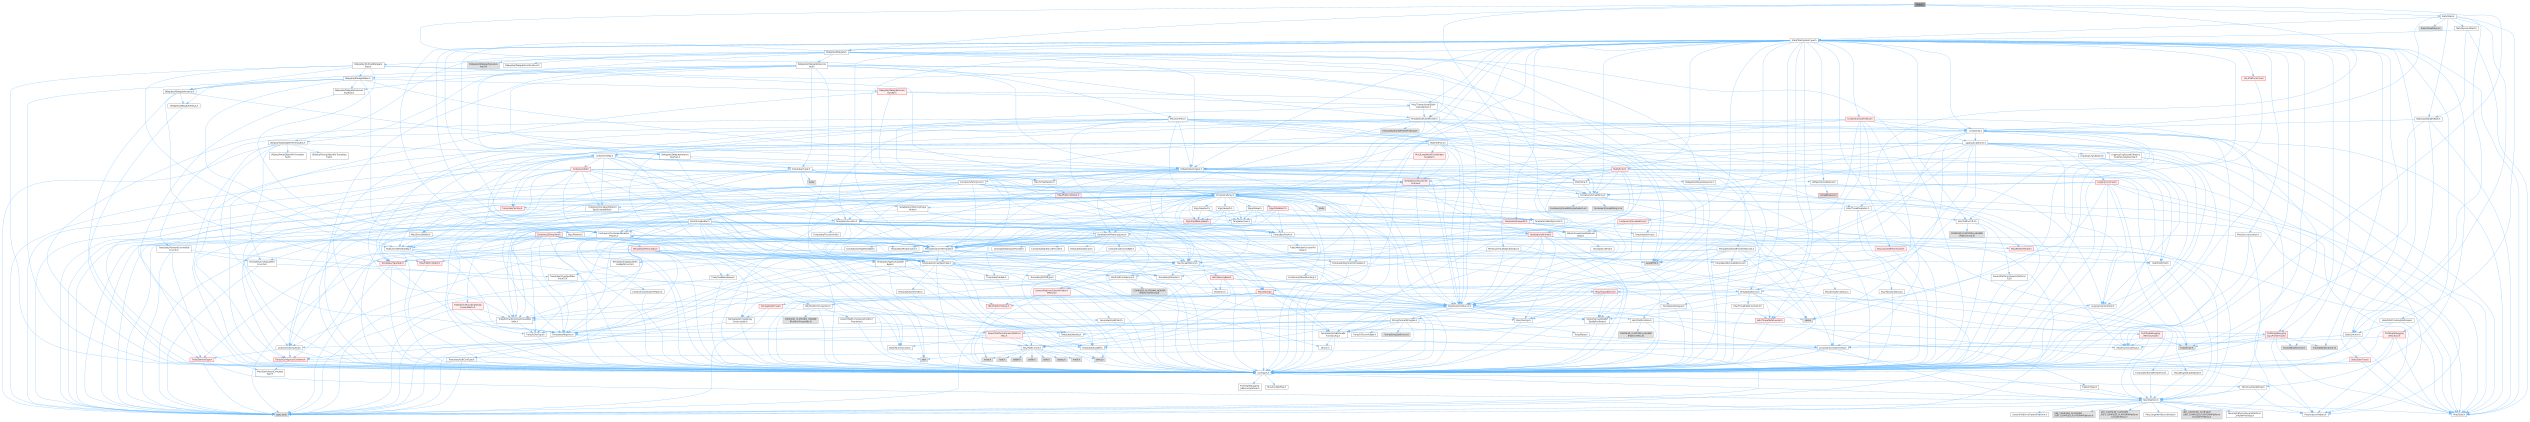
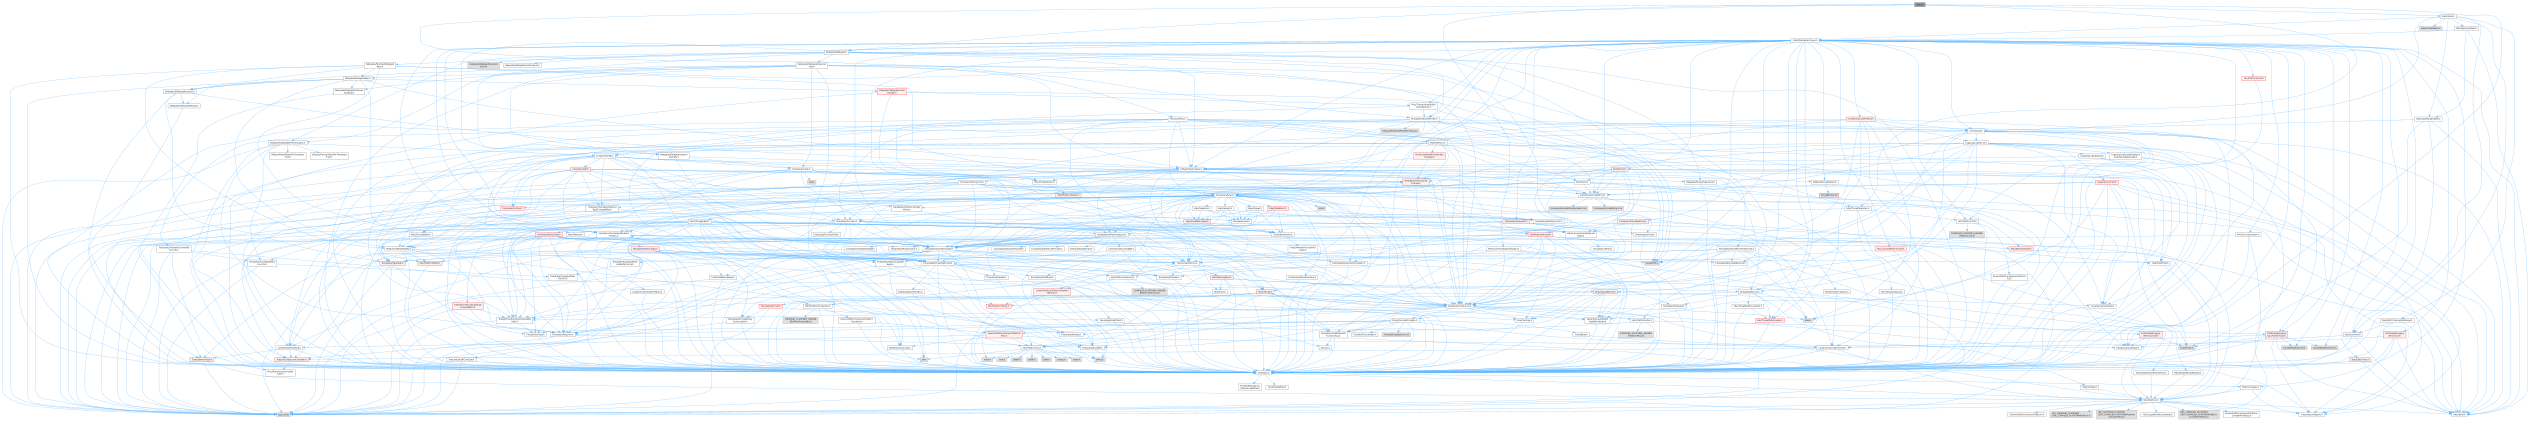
(2253, 387) -> (2251, 387)
